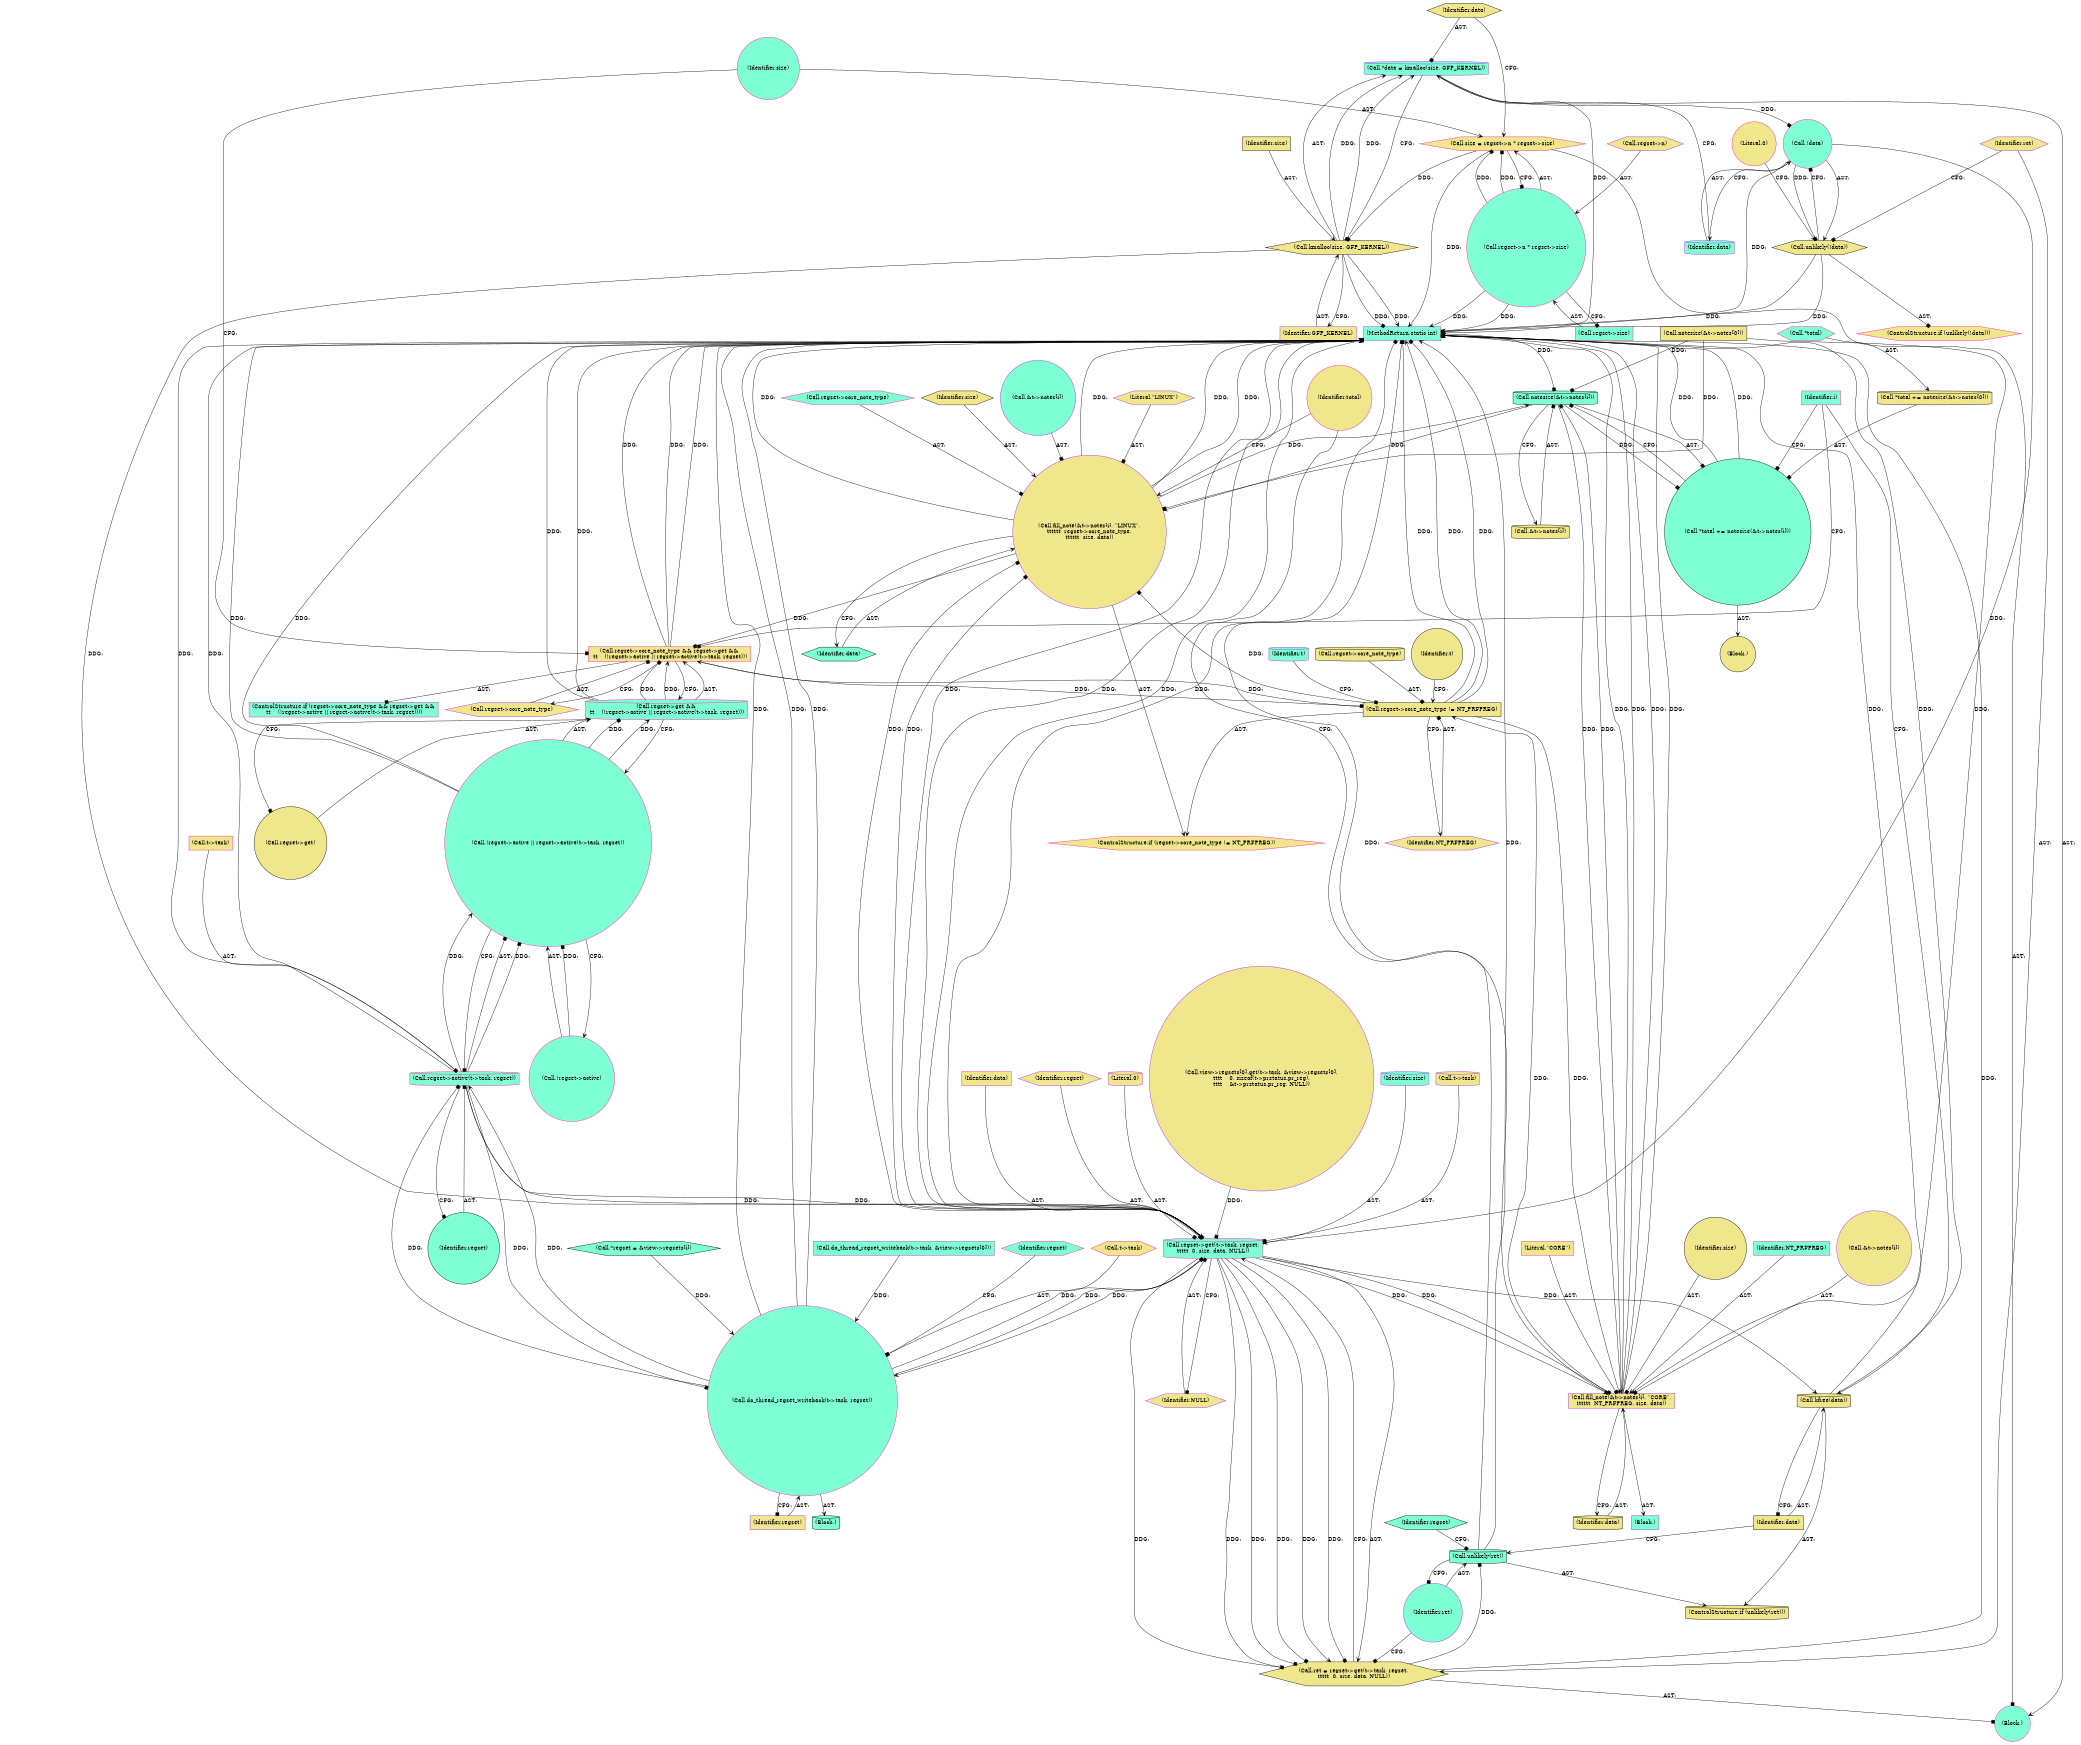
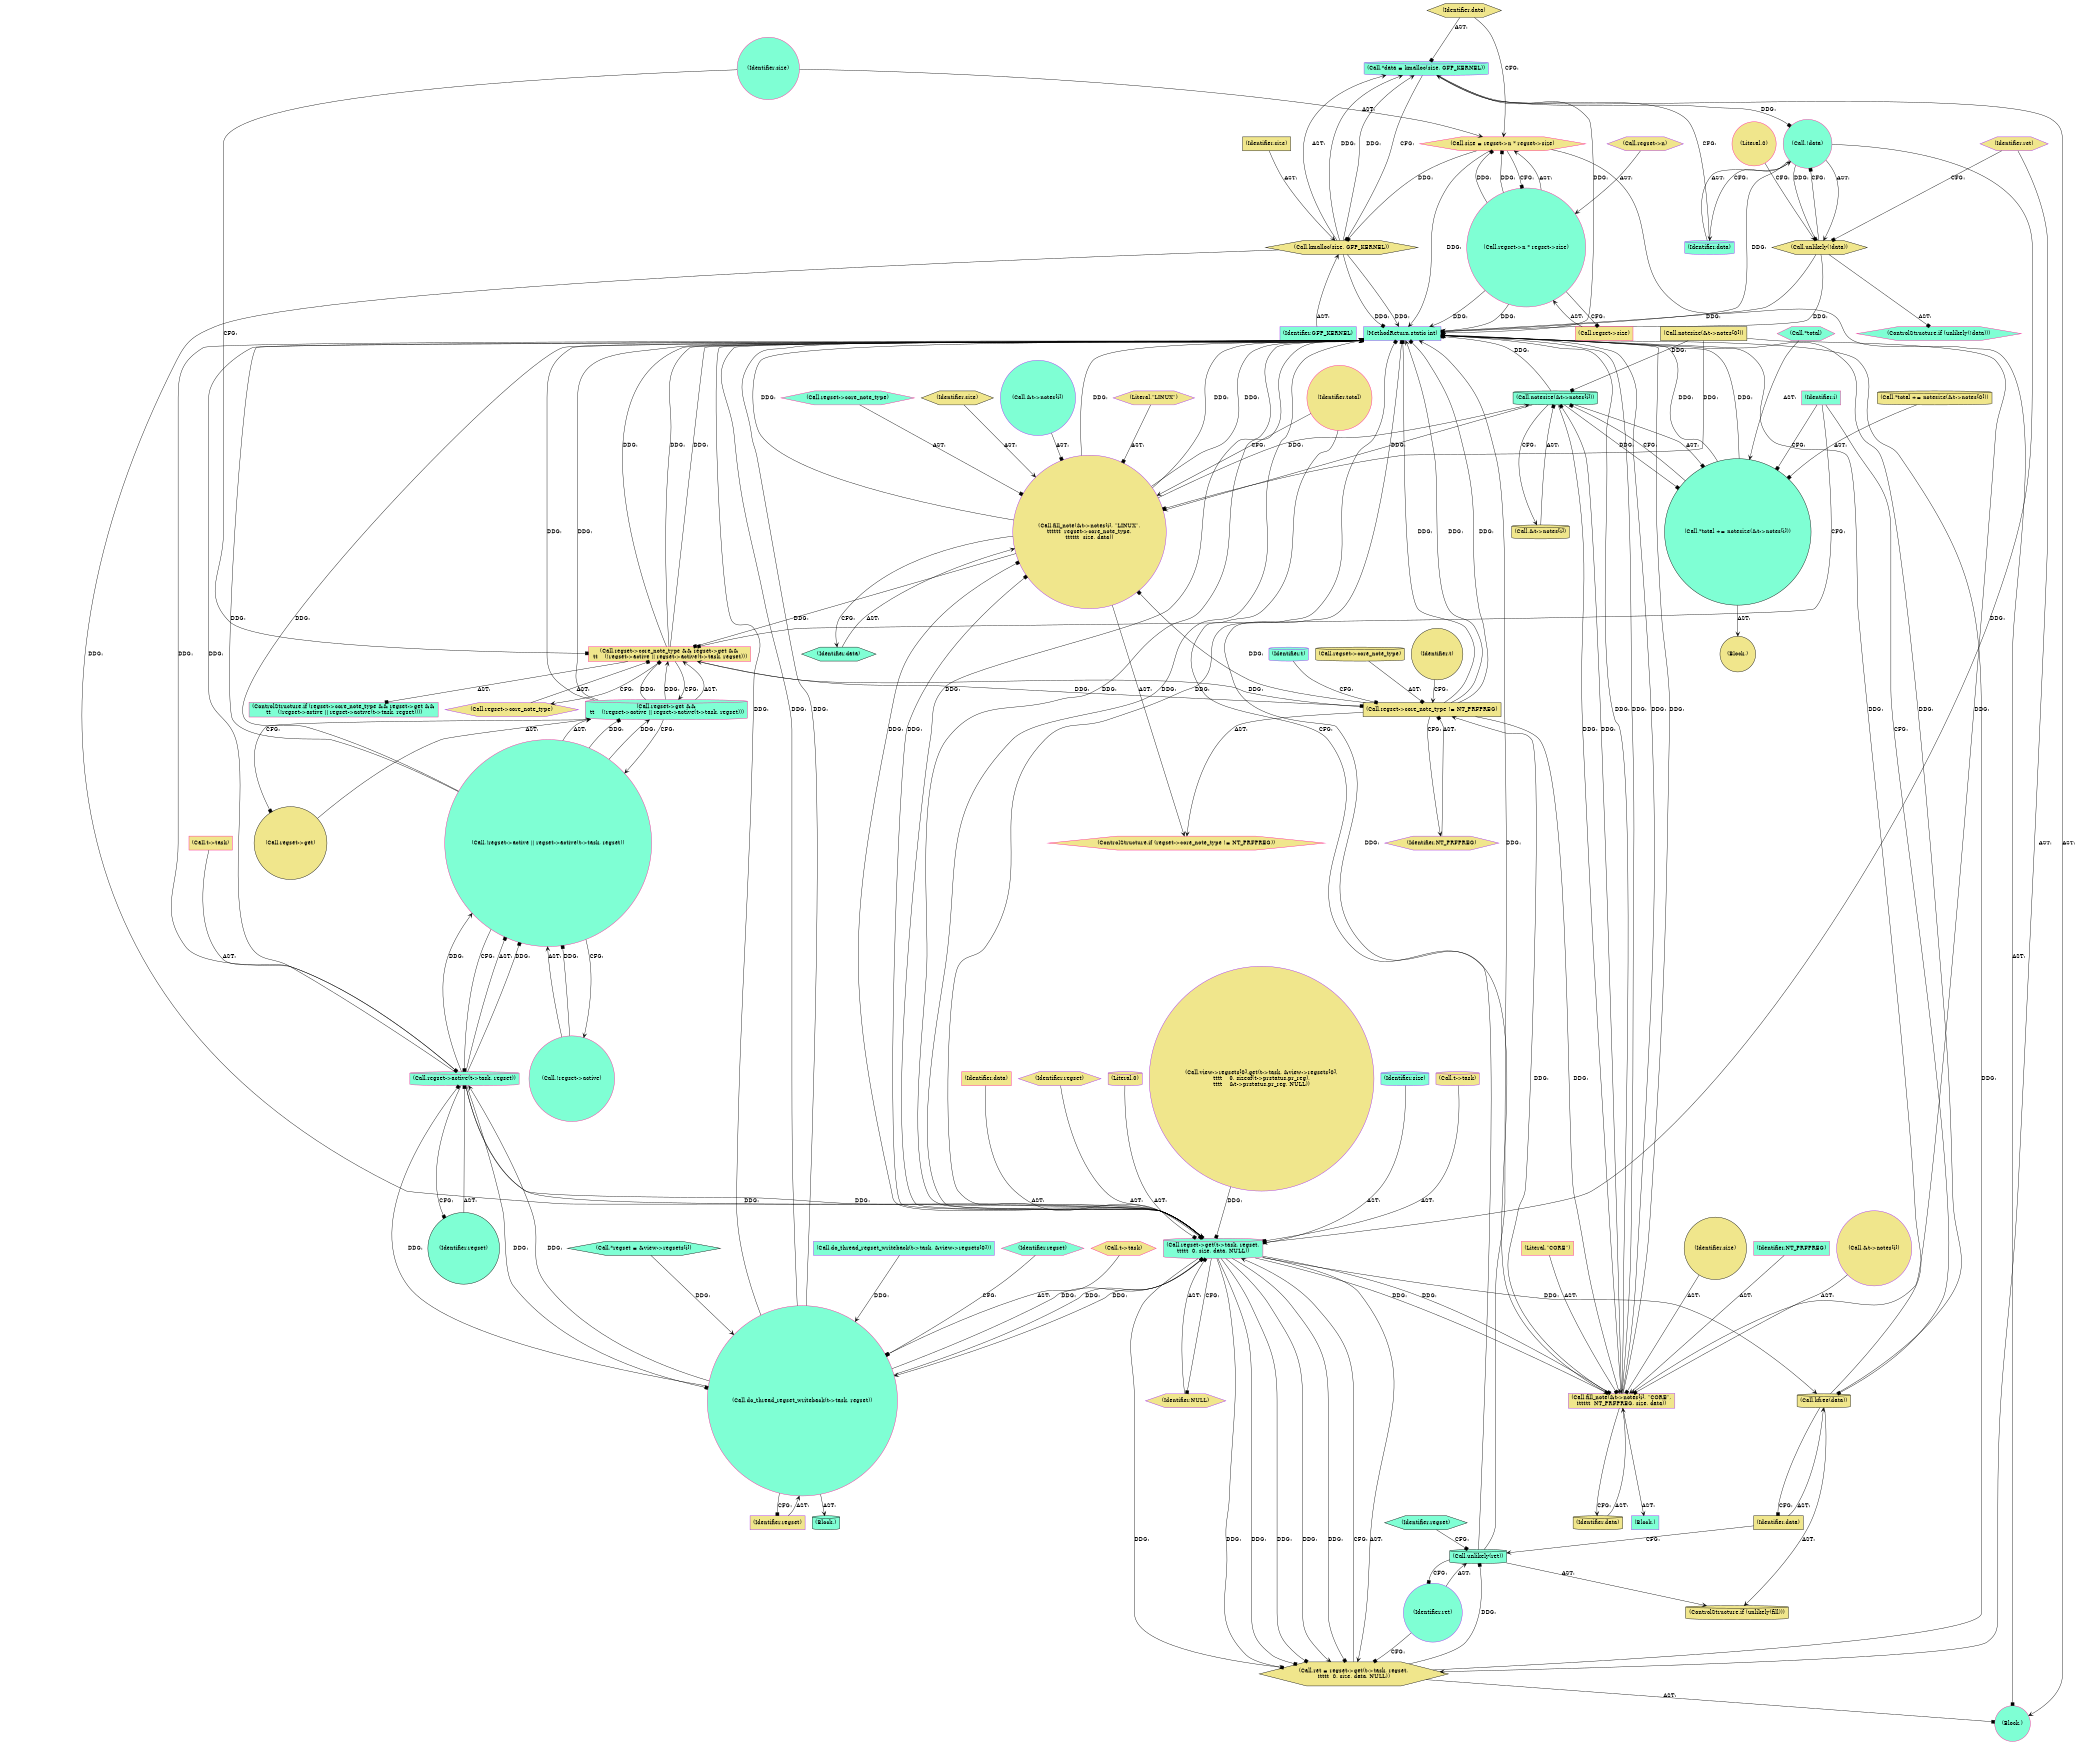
(1342, 290) -> none
(1318, 334) -> (1318, 334)
(1604, 334) -> (1604, 334)
(1939, 334) -> (1939, 334)
(1530, 346) -> (1507, 348)
(1882, 351) -> (1768, 395)
(1917, 913) -> (1917, 913)
(1737, 1613) -> (1737, 1613)
